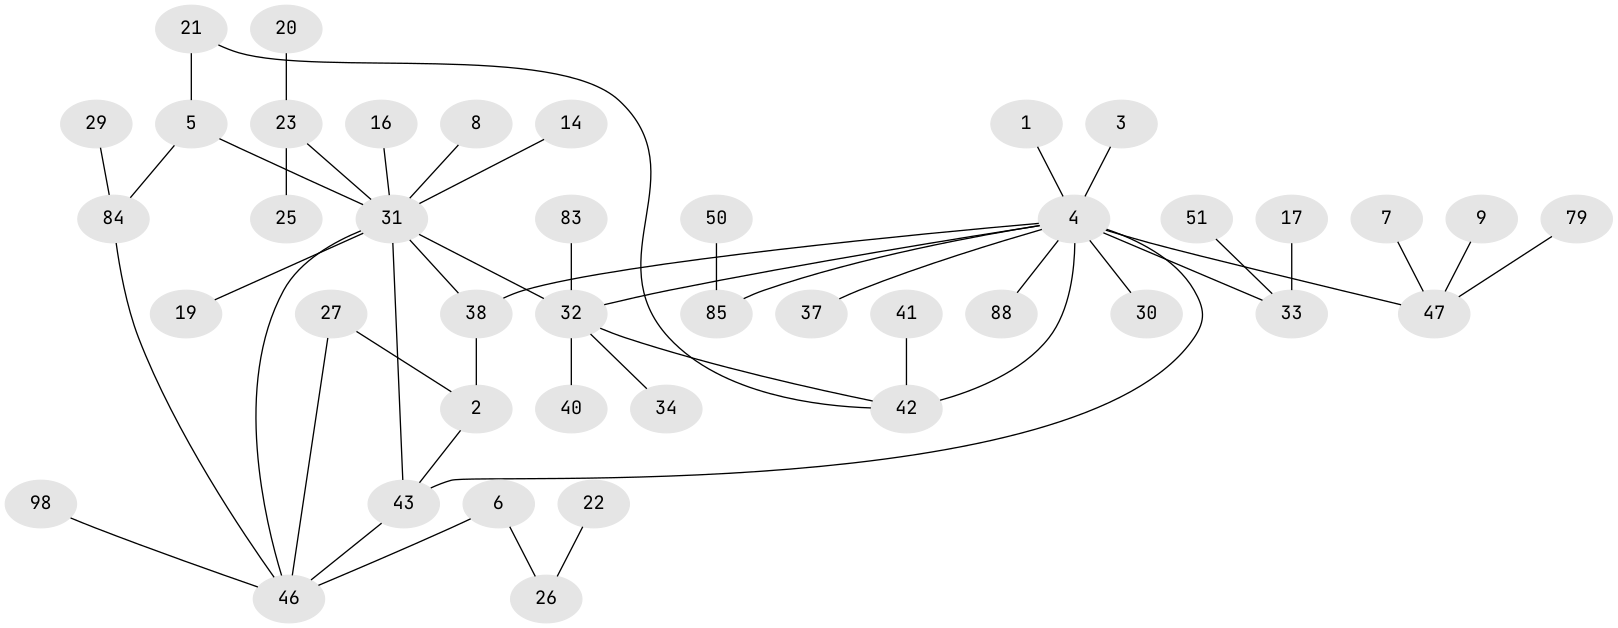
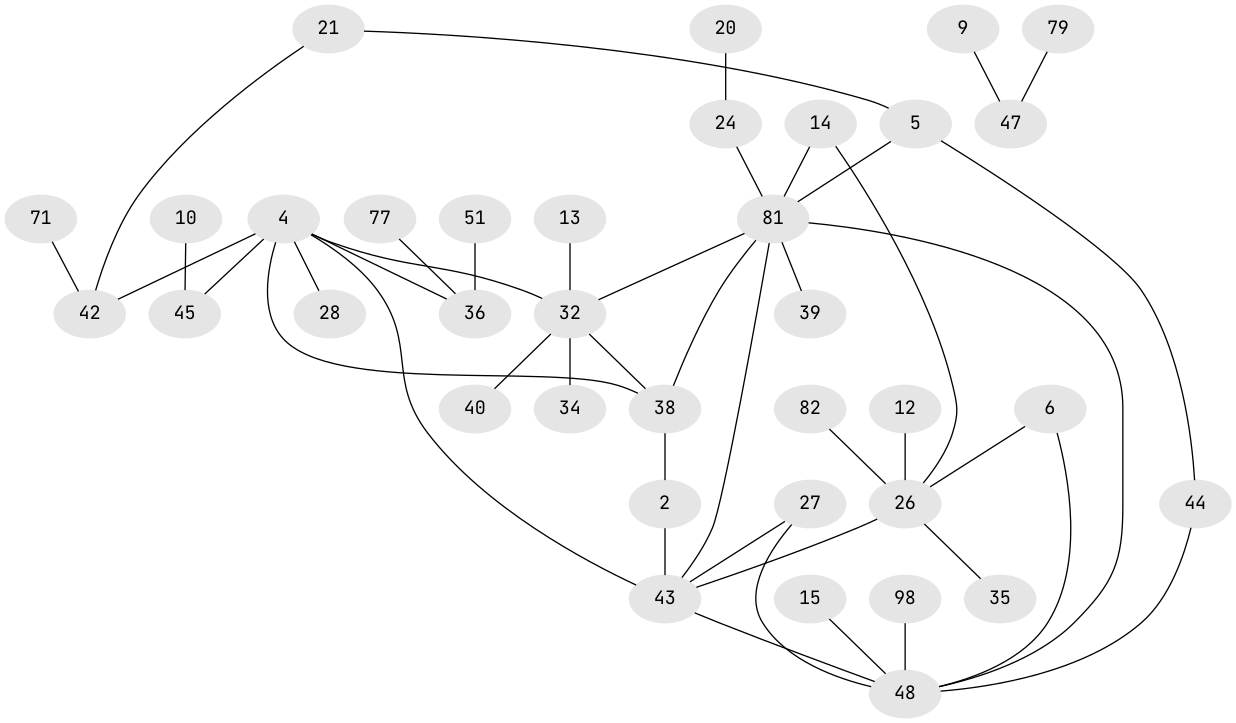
(96, 124) -> none
(286, 124) -> (726, 124)
(381, 124) -> none
(476, 124) -> none
(1027, 124) -> none
(1122, 124) -> none
(113, 219) -> (1195, 504)
(286, 219) -> none
(392, 219) -> (773, 219)
(571, 219) -> (570, 219)
(716, 219) -> (186, 219)
(1292, 219) -> (380, 219)
(1387, 219) -> none
(1260, 271) -> none
none -> (927, 309)
(186, 314) -> (810, 314)
(716, 314) -> (185, 314)
(811, 314) -> none
(906, 314) -> (41, 219)
(1001, 314) -> (330, 314)
(1147, 314) -> none
(1292, 314) -> (475, 314)
(406, 363) -> (737, 552)
(735, 369) -> (617, 361)
none -> (905, 409)
(594, 504) -> (810, 409)
none -> (788, 555)
(289, 599) -> (905, 694)
none -> (810, 599)
none -> (1000, 599)
